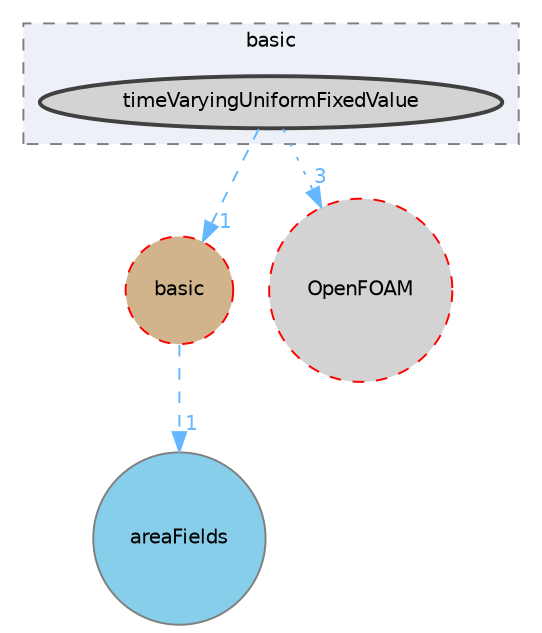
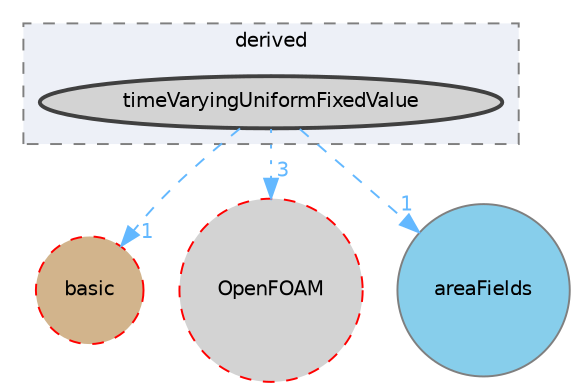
(271, 42) -> (271, 42)
(179, 388) -> (352, 174)
